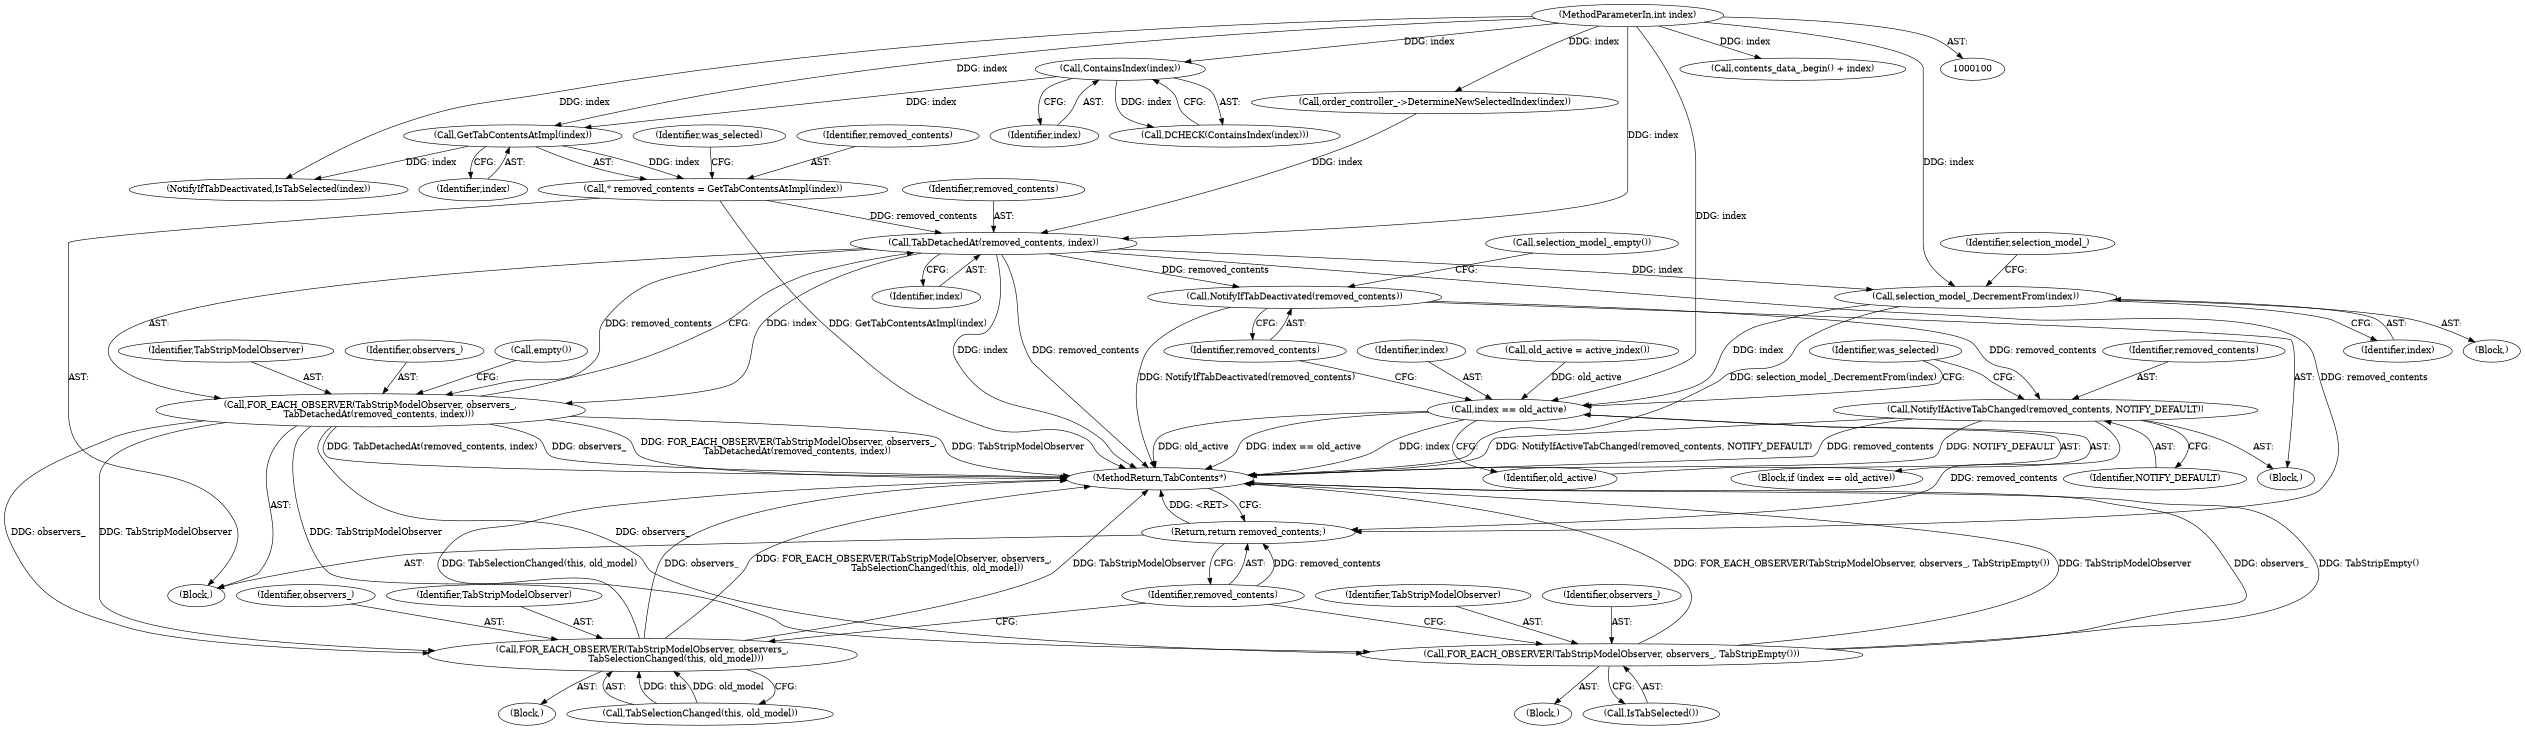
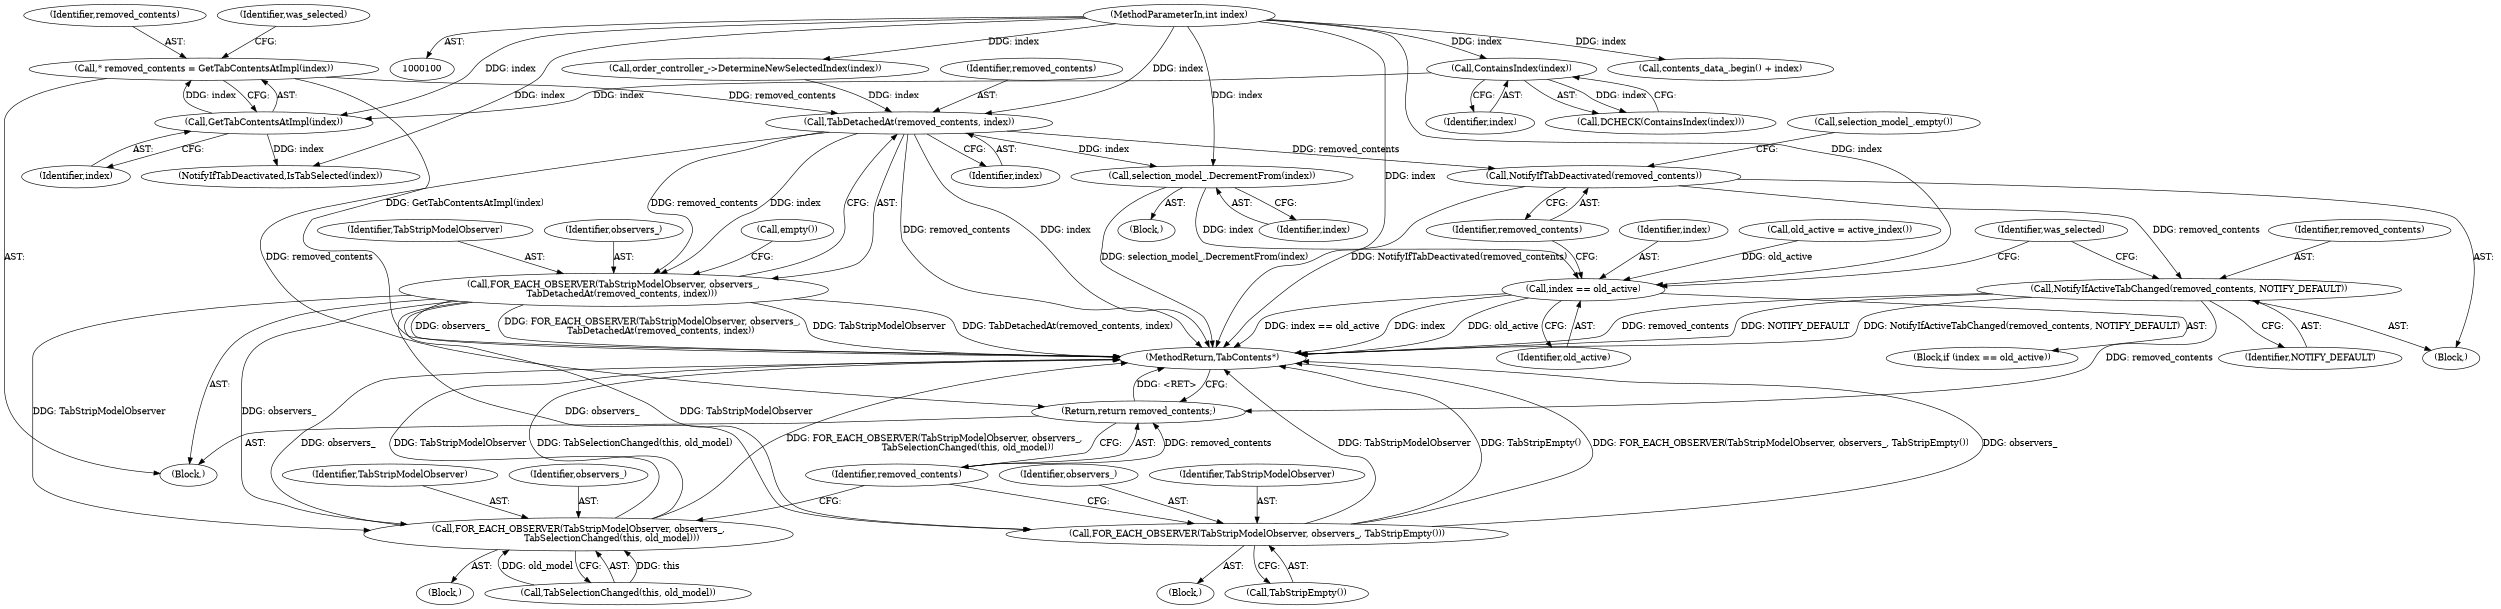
none -> (239, 92)
none -> (1385, 186)
(2028, 244) -> none
(1651, 714) -> (1297, 594)
